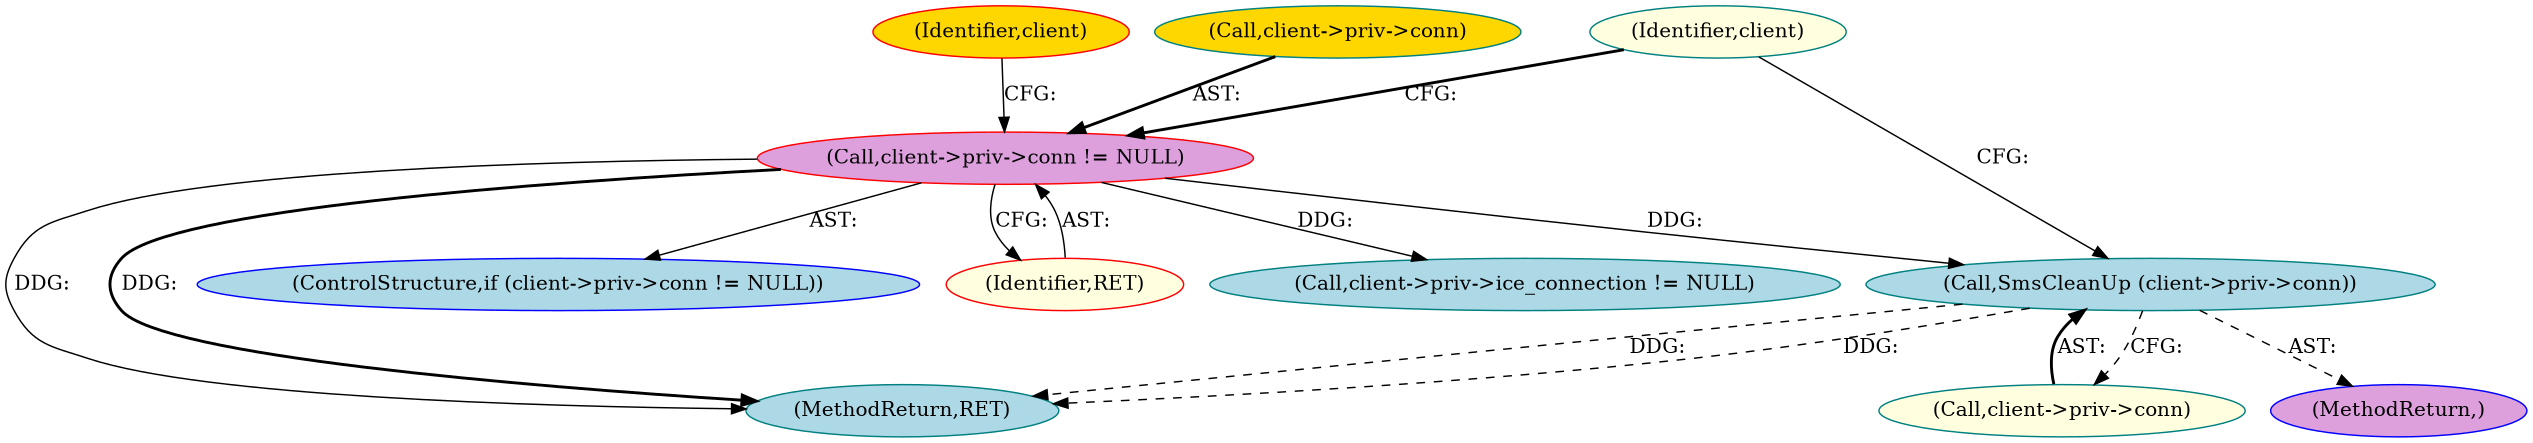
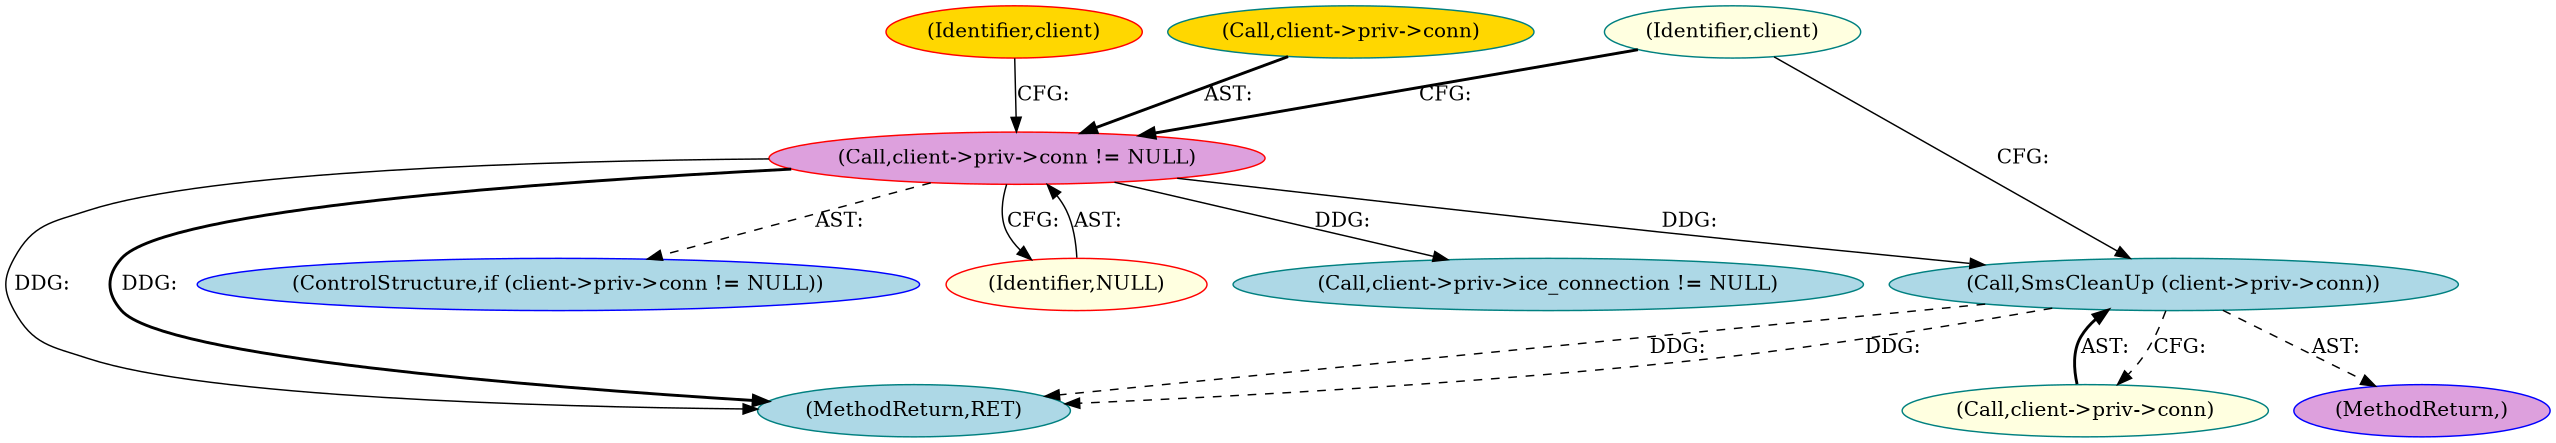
(790, 219) -> (796, 219)
(1065, 284) -> (1077, 284)
